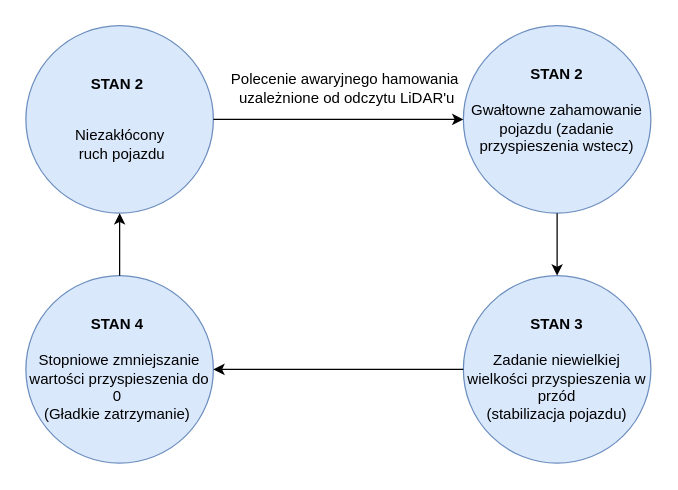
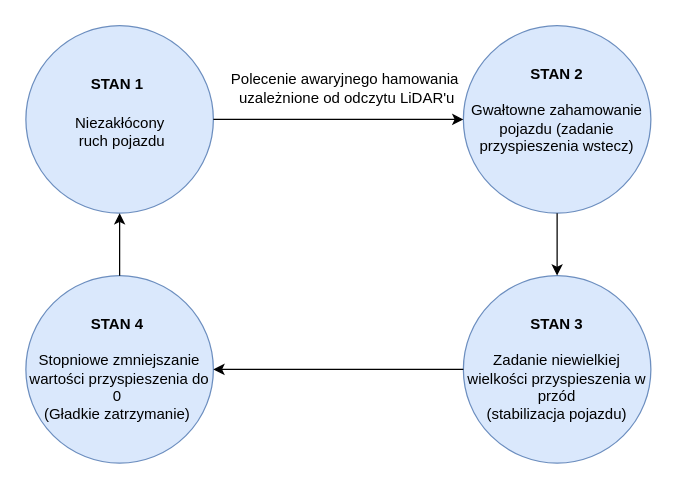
(119, 119) -> (119, 119)
(119, 144) -> (119, 132)
